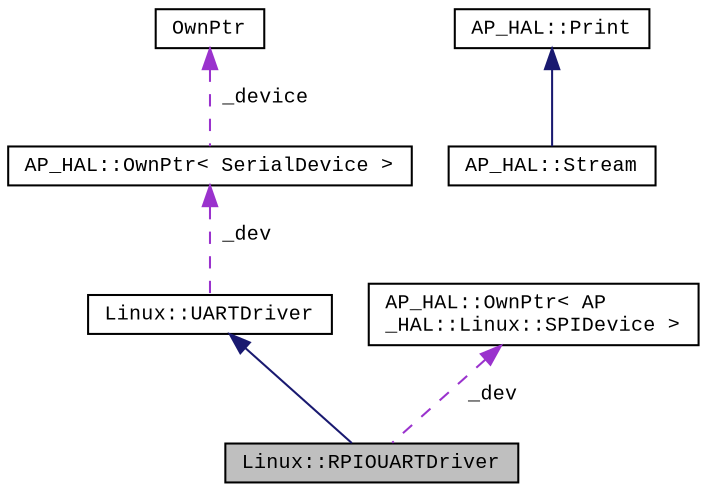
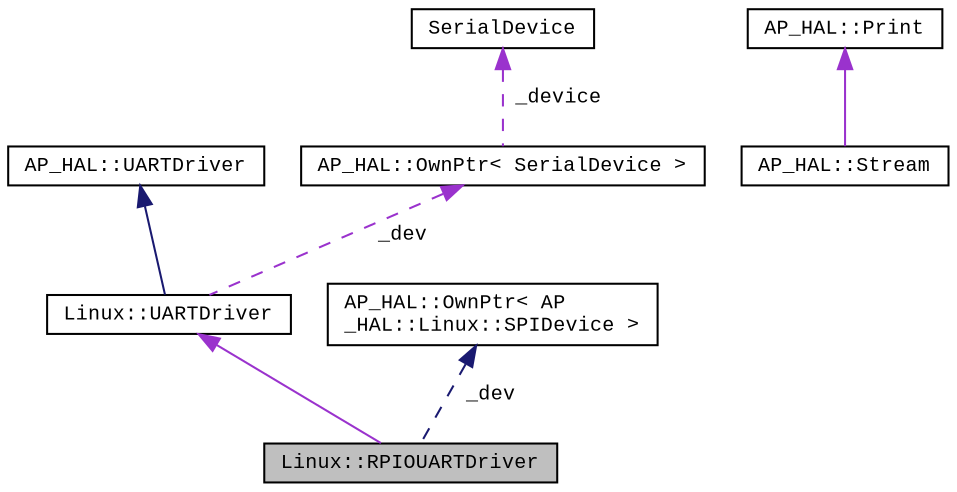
(210, 29) -> (503, 29)
(552, 108) -> (845, 108)
none -> (136, 166)
(299, 396) -> (299, 394)
(439, 401) -> (443, 403)
